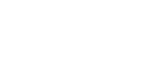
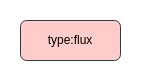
none -> (71, 41)
